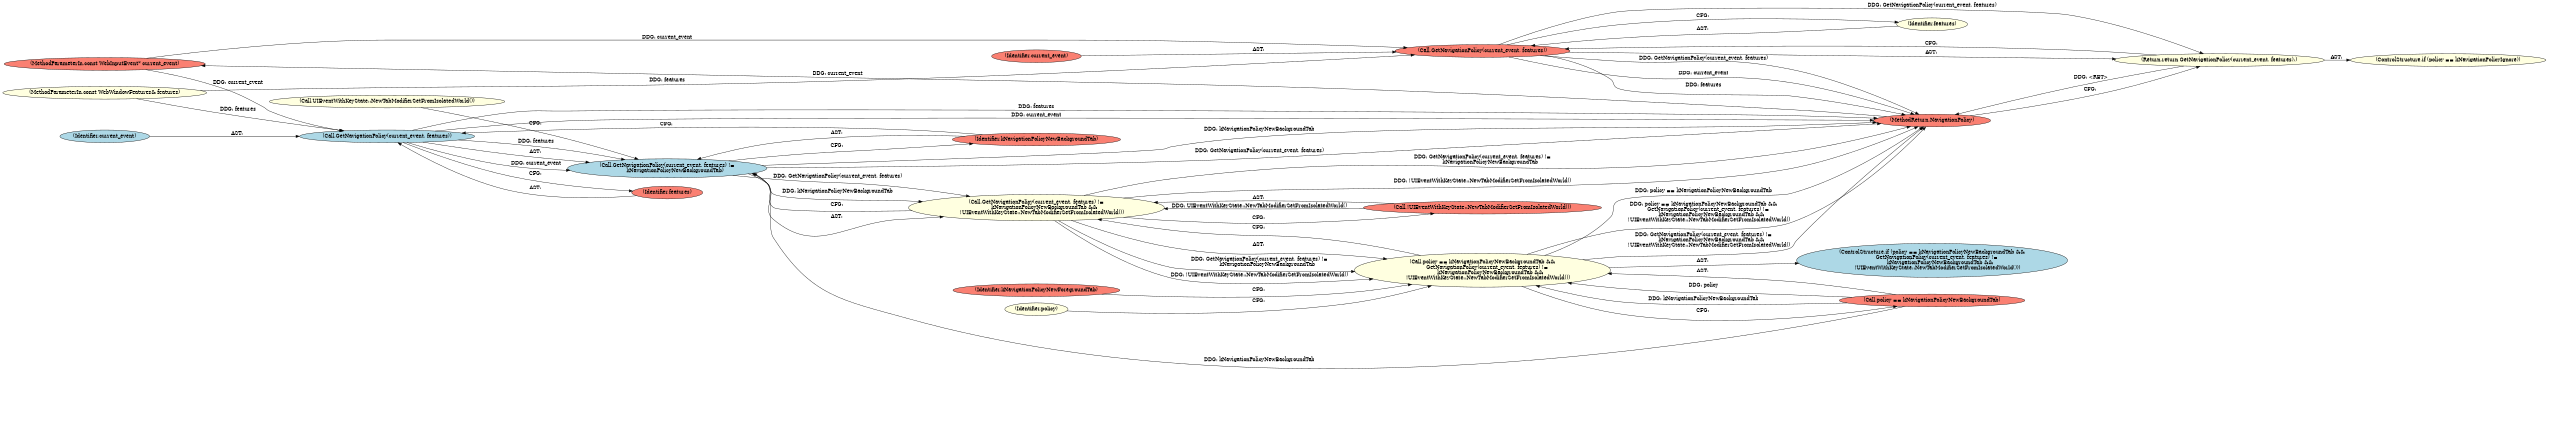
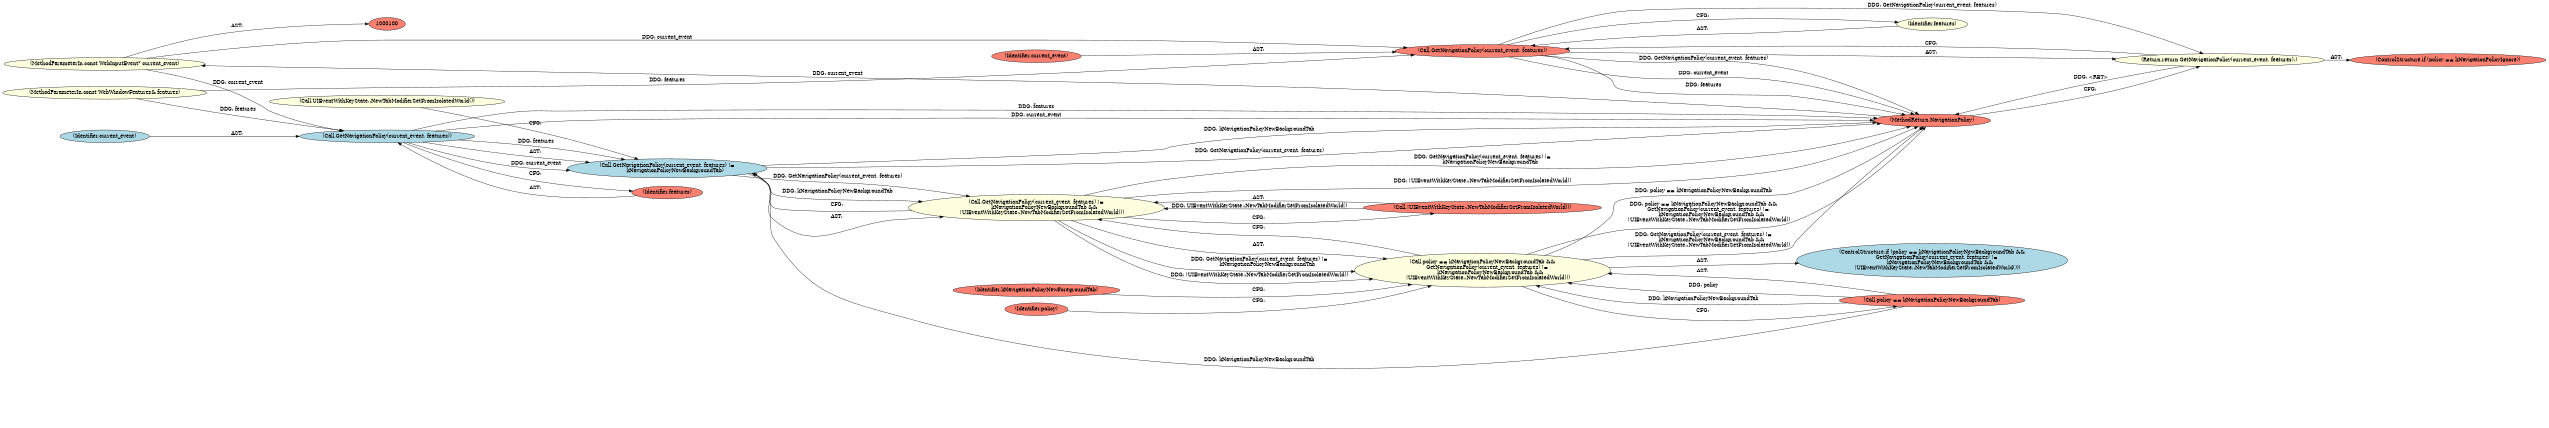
none -> (387, 24)
(2448, 60) -> (2448, 60)
(105, 64) -> (105, 64)
(1036, 139) -> none
(1036, 309) -> (1036, 309)
